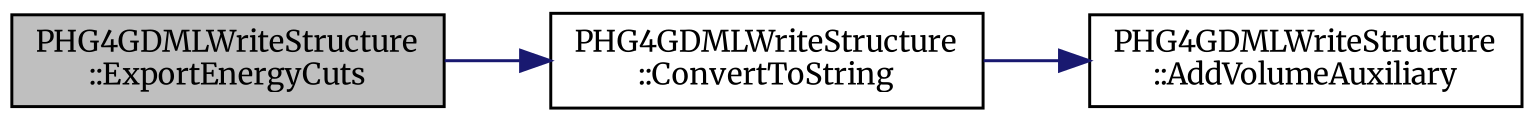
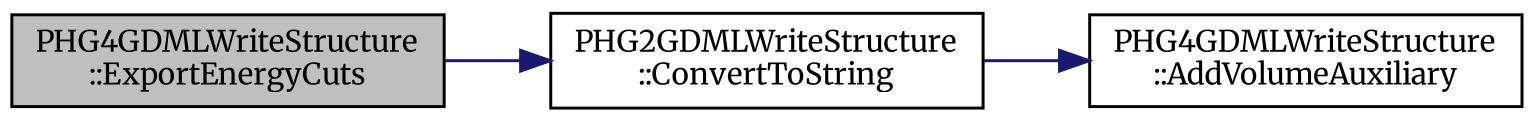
(767, 61) -> (767, 61)
